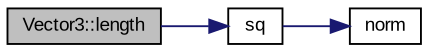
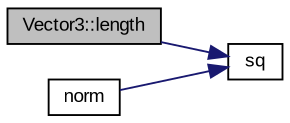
(307, 26) -> (165, 81)
